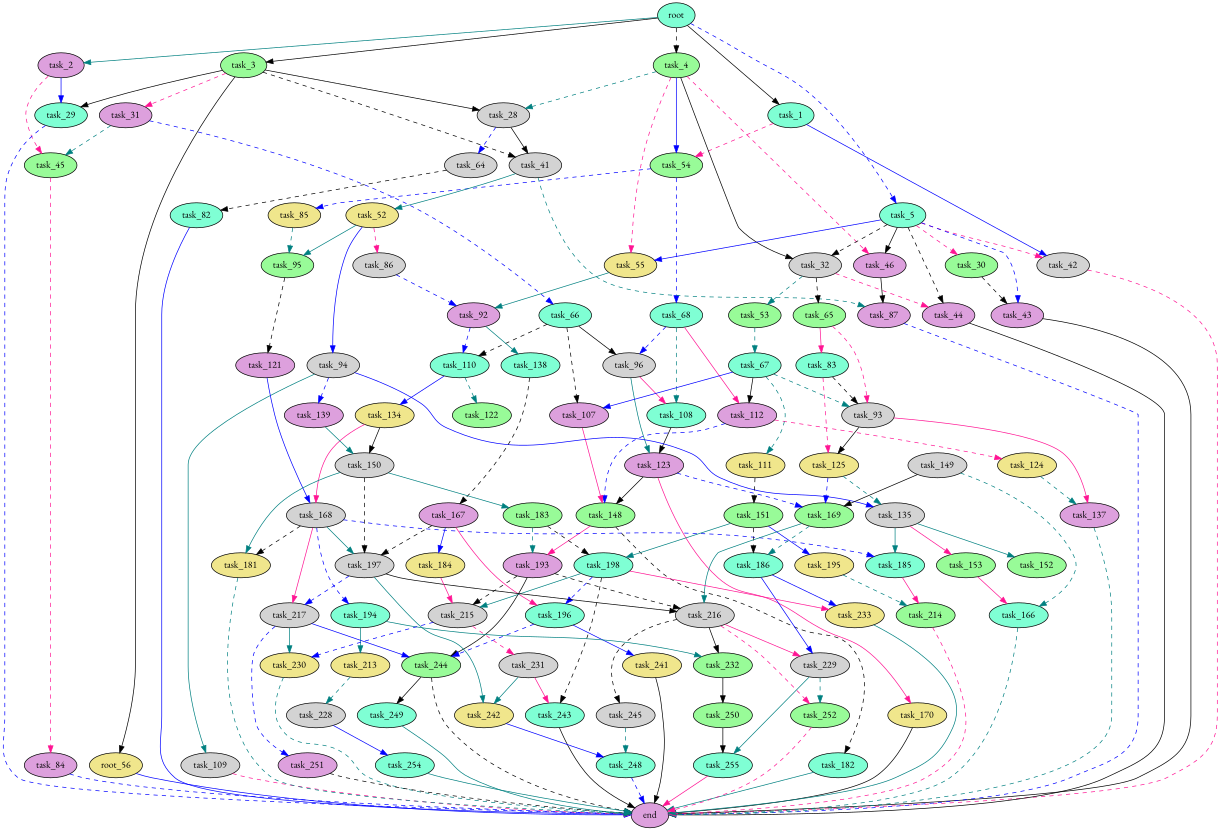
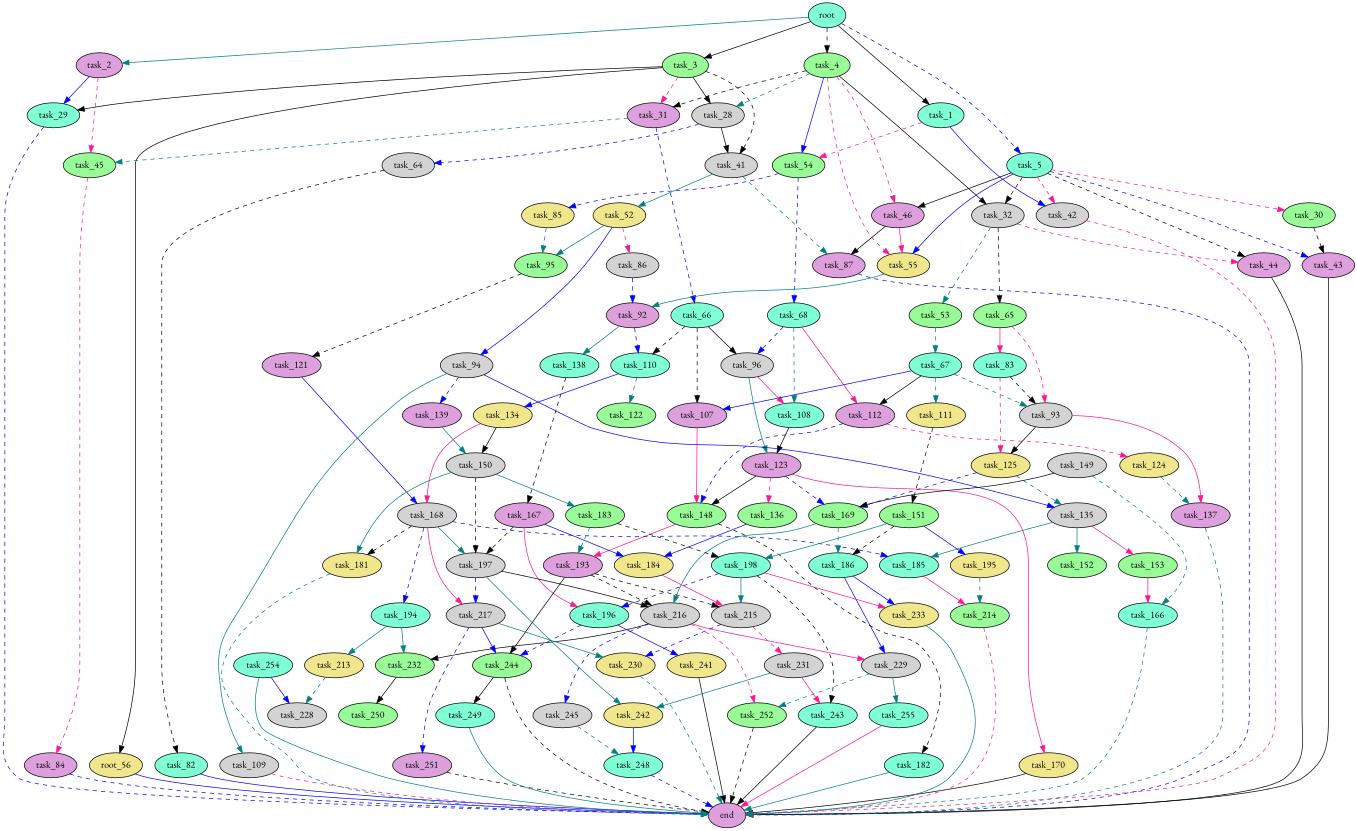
none -> (743, 86)
none -> (900, 237)
none -> (767, 515)
(632, 638) -> (597, 648)
(723, 737) -> none
(357, 739) -> (278, 687)
(751, 782) -> (743, 762)
